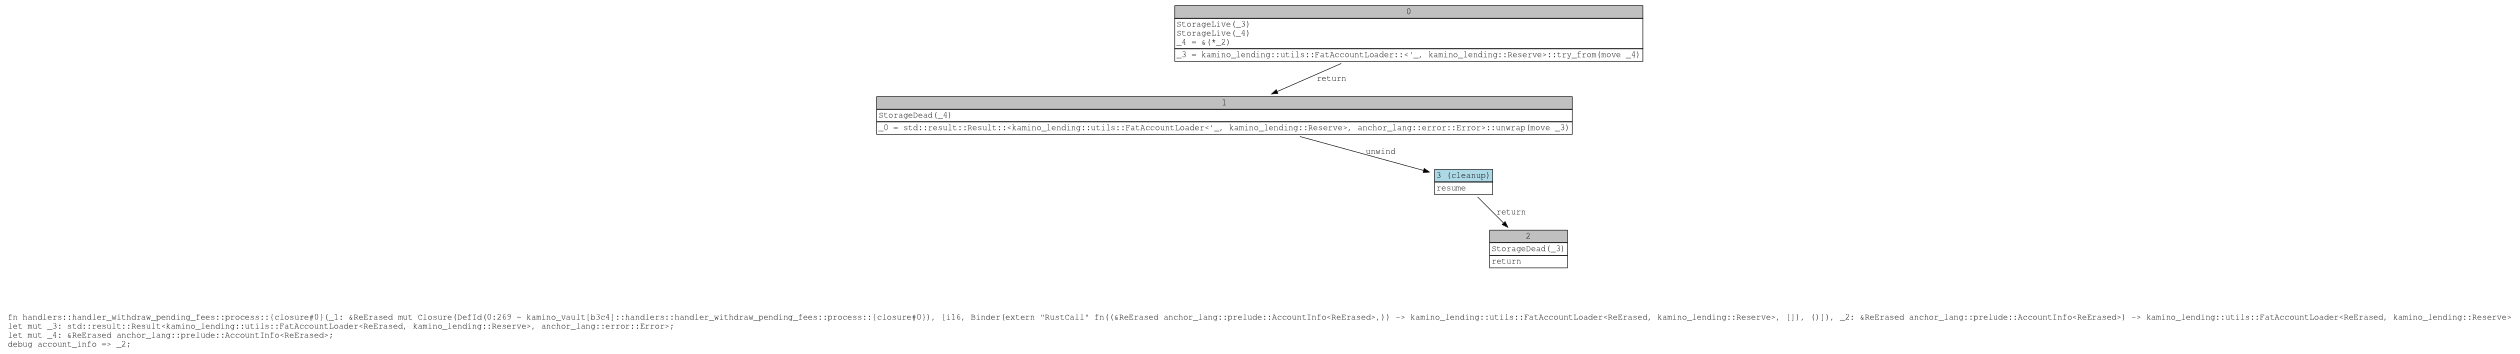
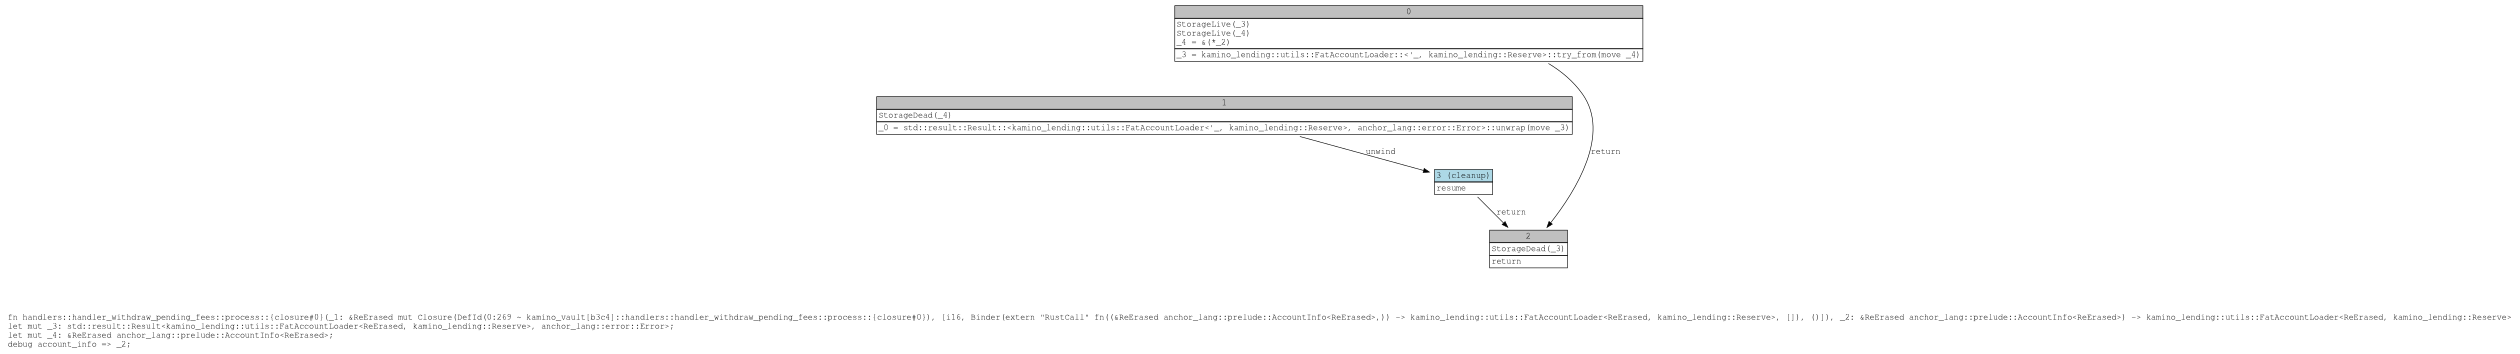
(1309, 77) -> (1592, 140)
